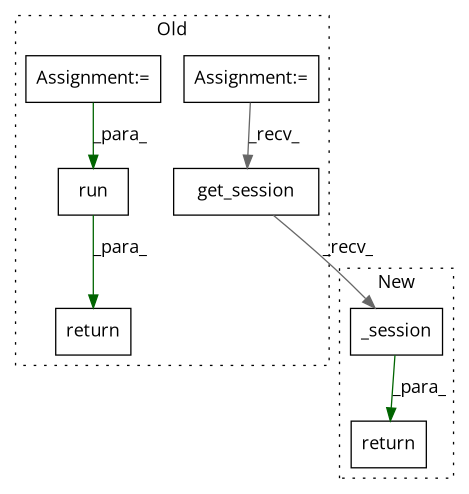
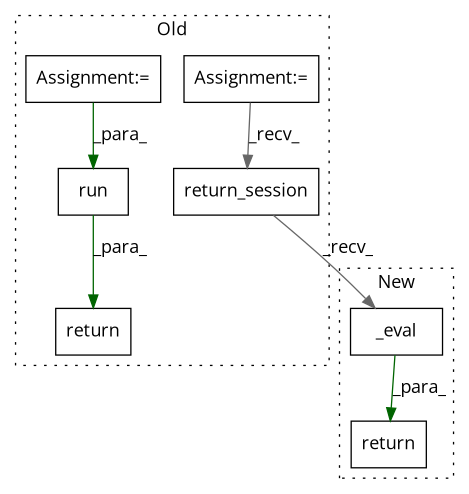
(246, 192) -> (246, 192)
(397, 332) -> (397, 332)
